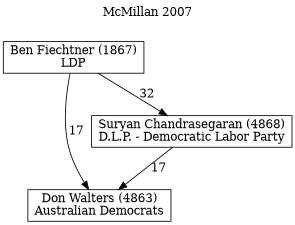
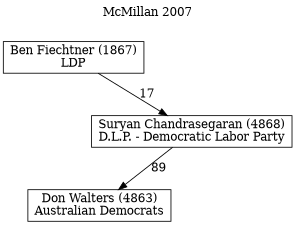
(147, 94) -> (147, 94)
(66, 129) -> none
(159, 168) -> (159, 168)
